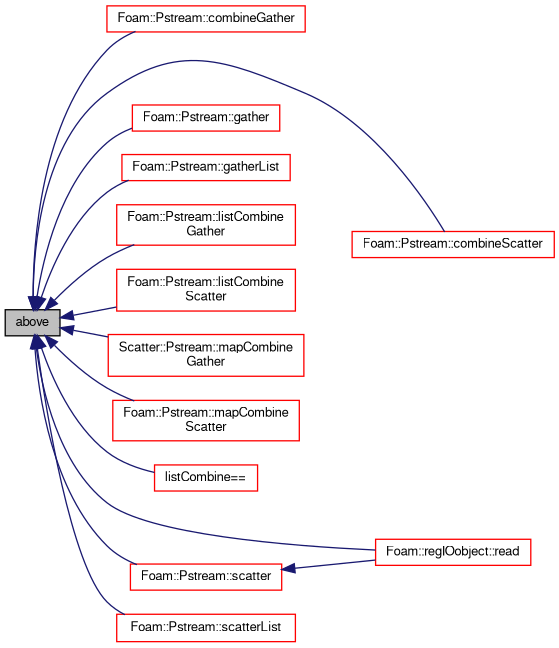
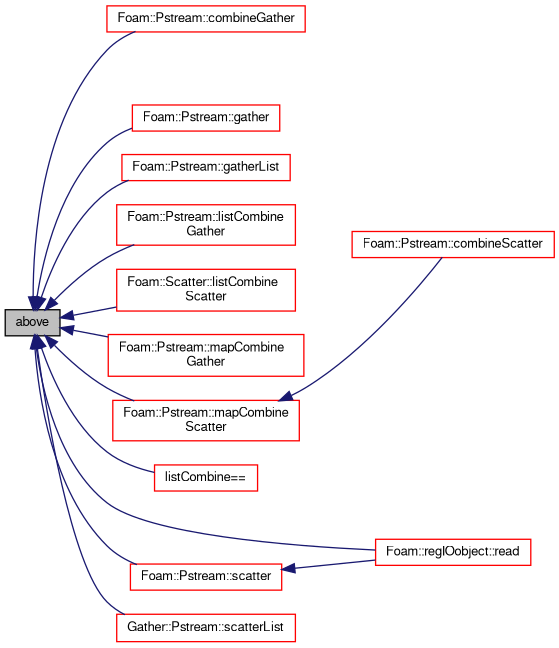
(193, 61) -> (373, 334)
(206, 290) -> (206, 290)
(206, 355) -> (206, 355)
(206, 628) -> (206, 628)
